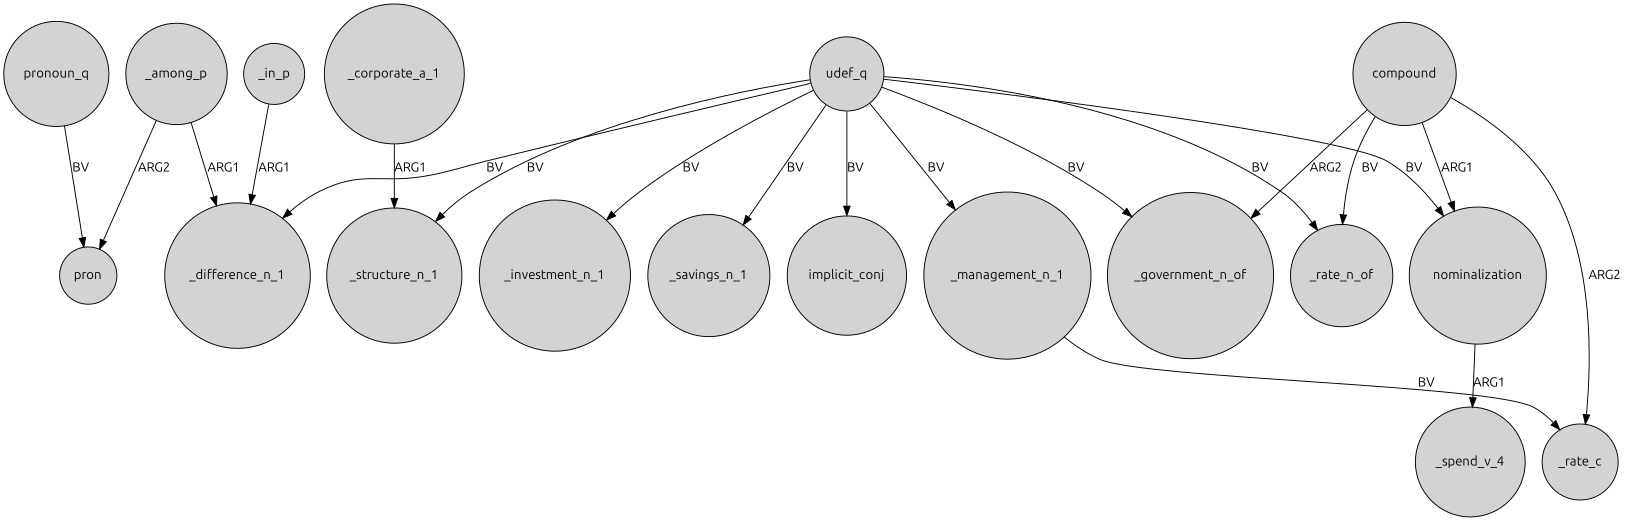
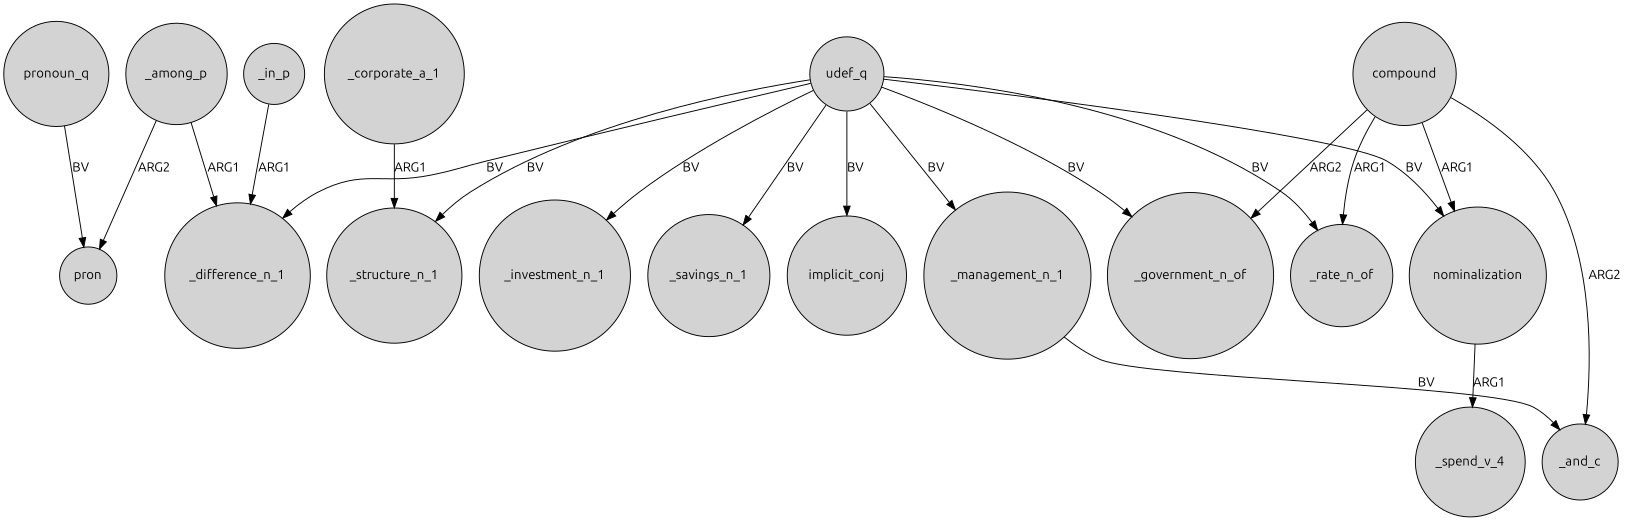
(1370, 168) -> (1370, 168)
(1580, 462) -> (1580, 462)
